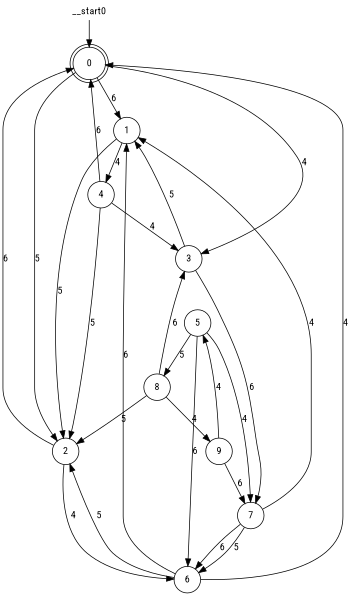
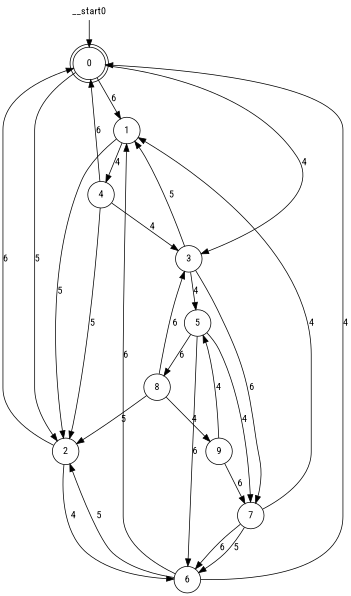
none -> (193, 287)
(182, 355) -> (182, 355)
